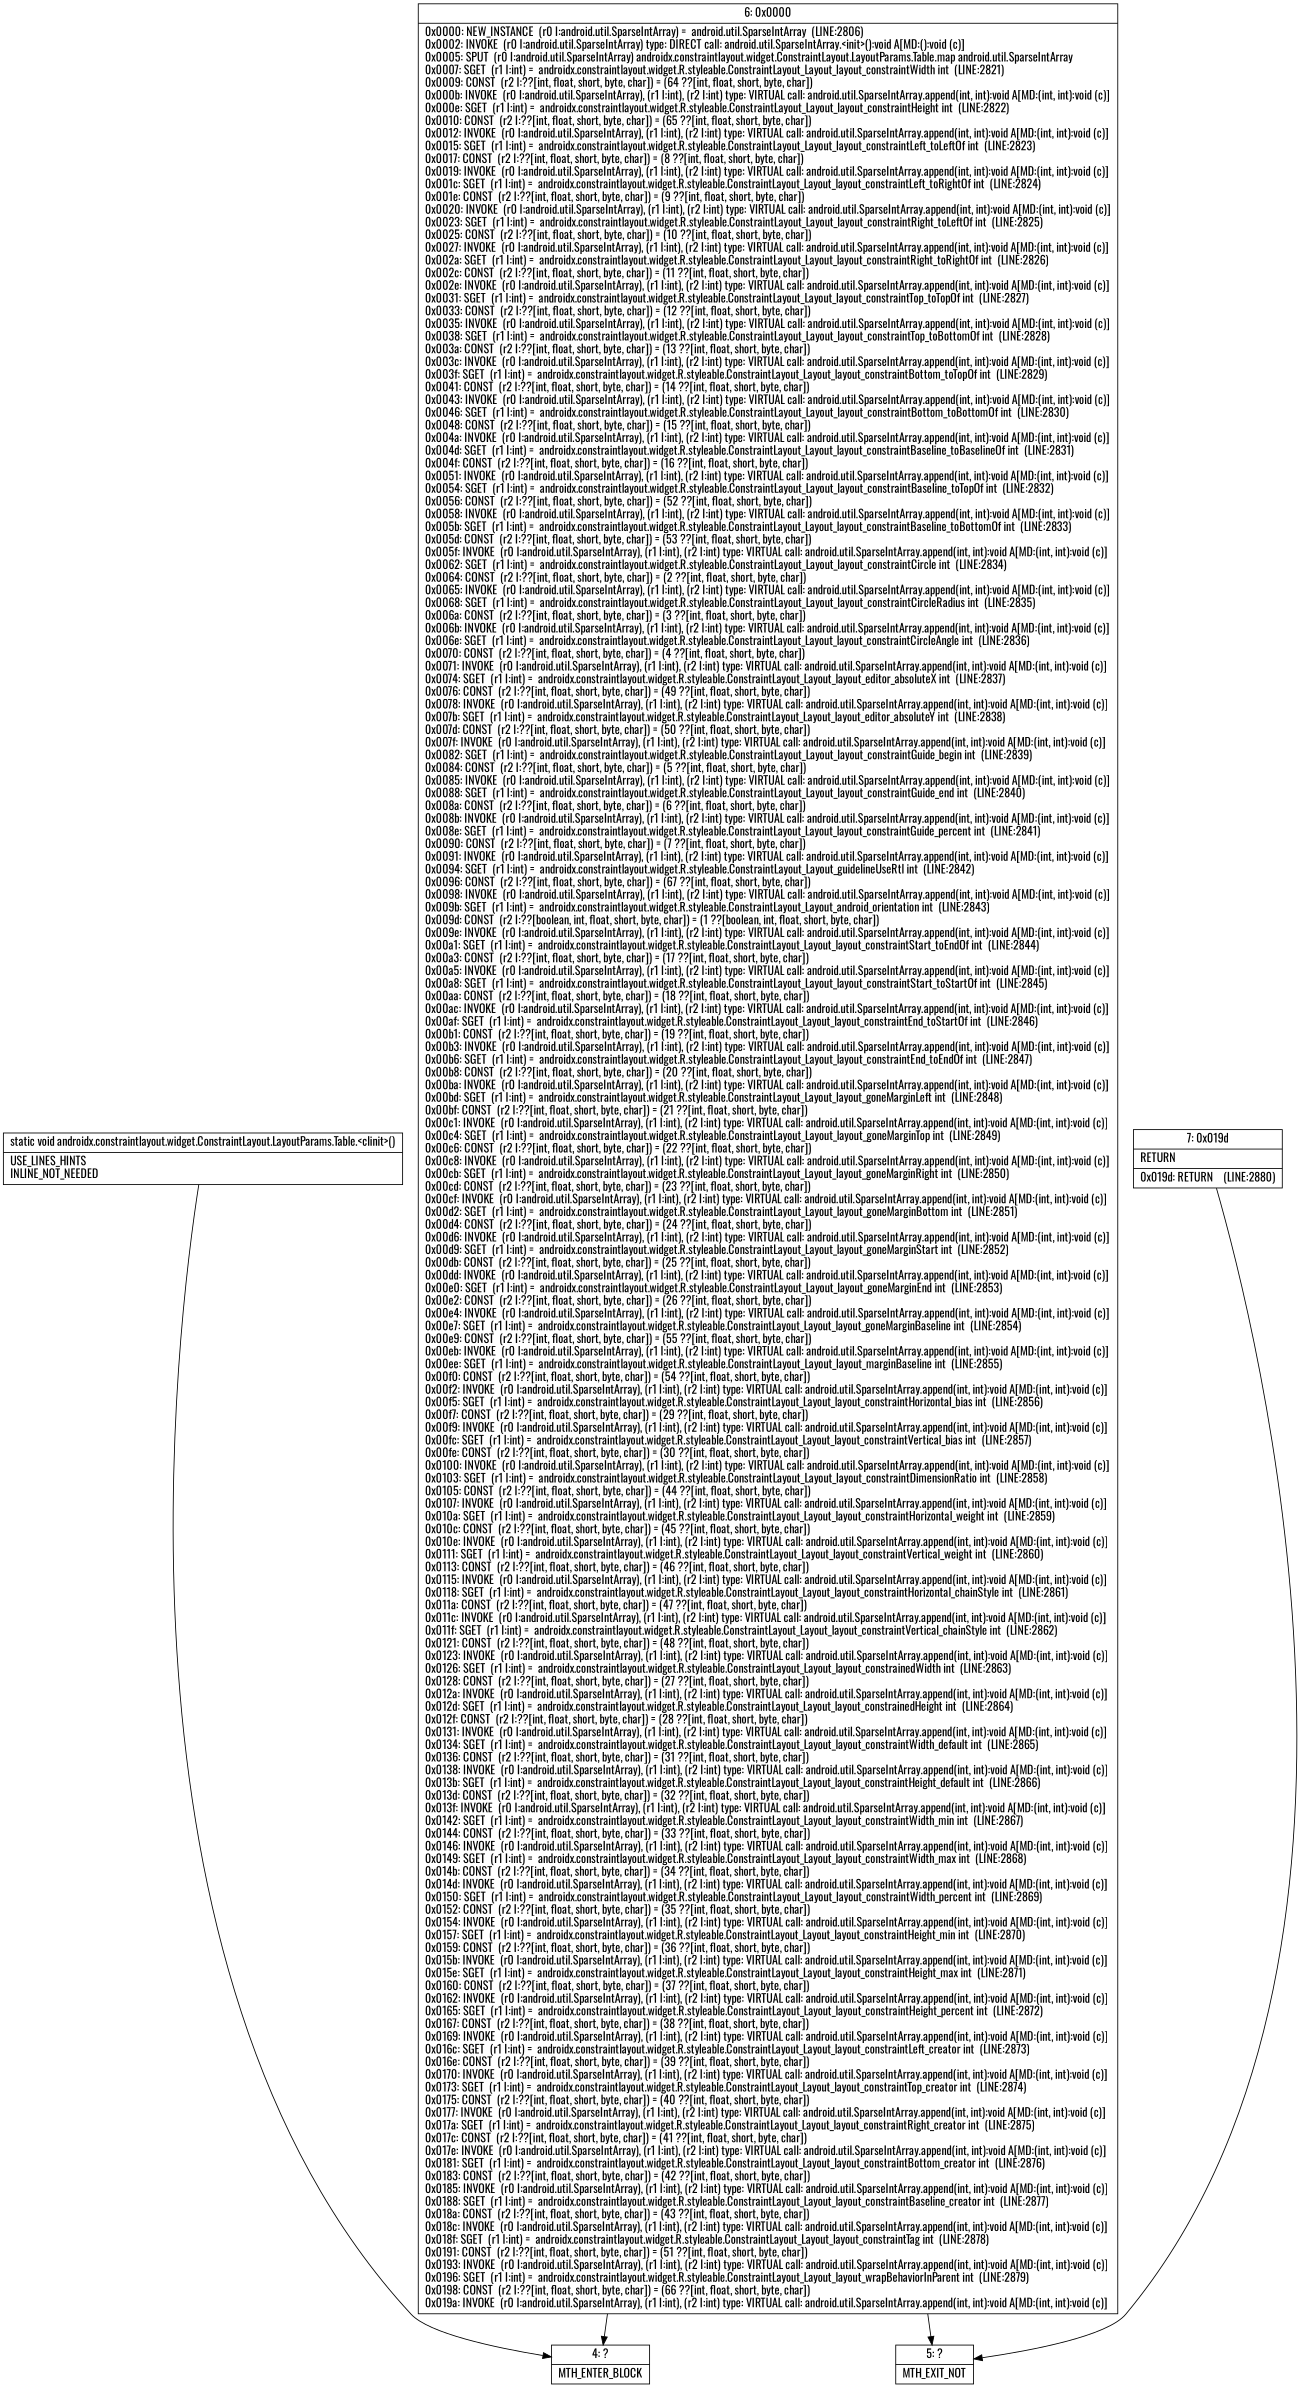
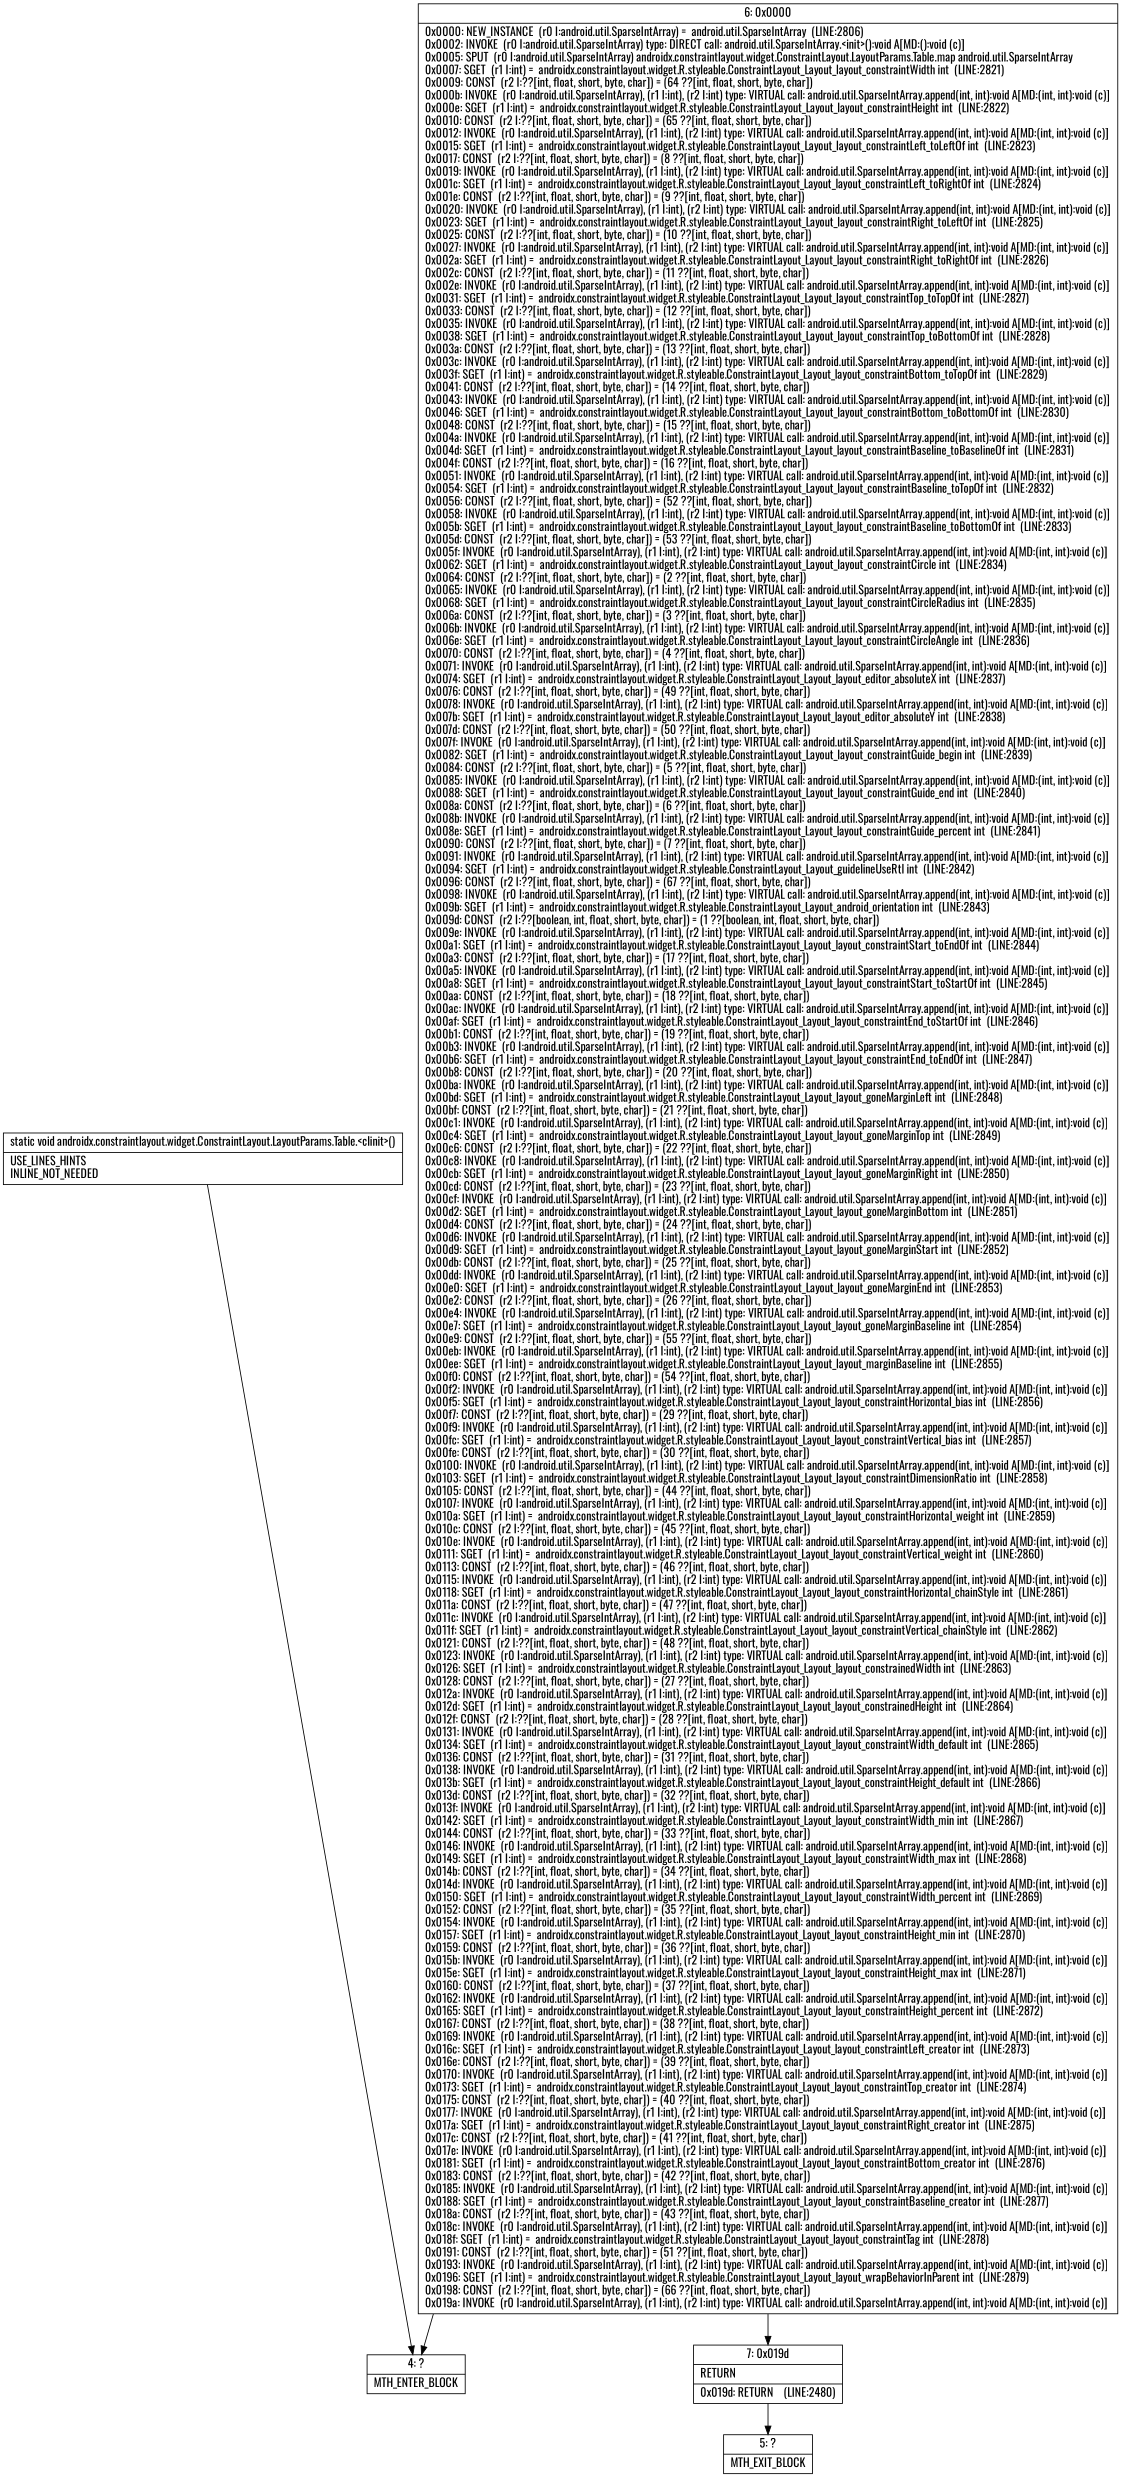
(1208, 1178) -> (768, 2393)
(929, 2325) -> (768, 2325)
(935, 2374) -> (768, 2463)
